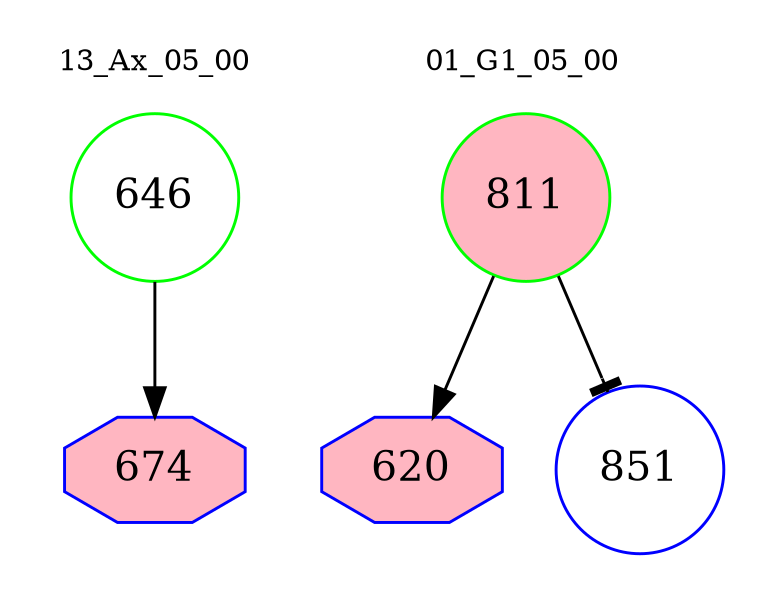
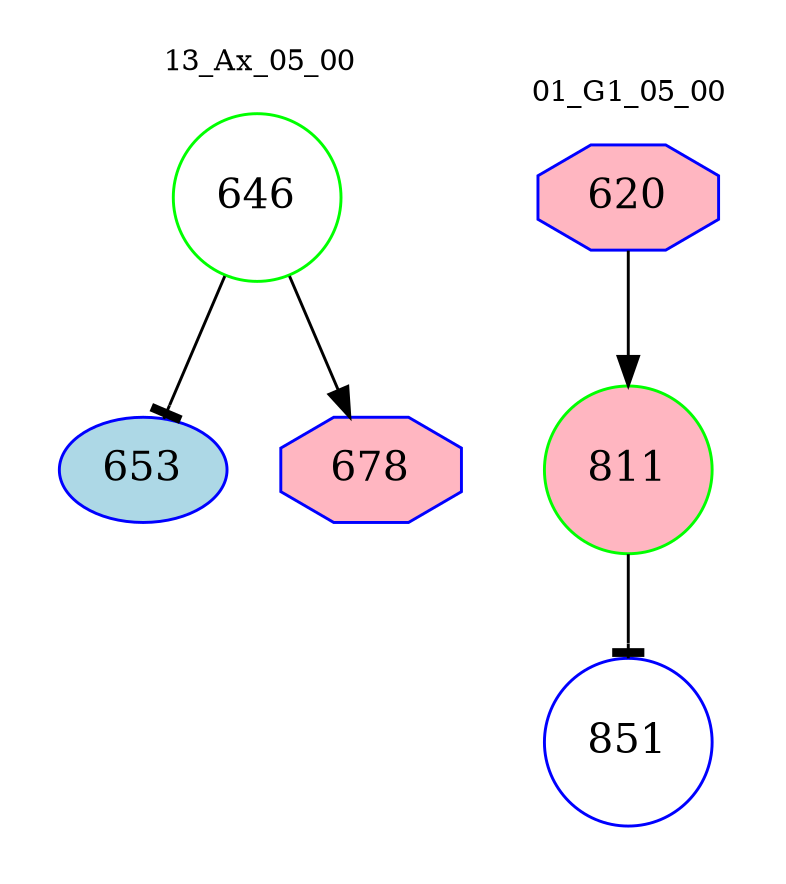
(469, 333) -> (628, 303)
none -> (143, 470)
(155, 470) -> (371, 470)
